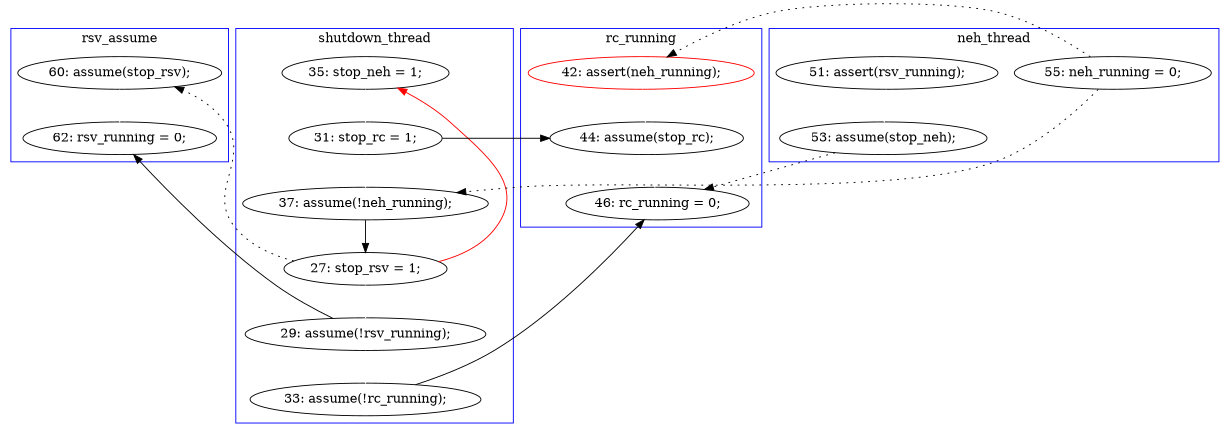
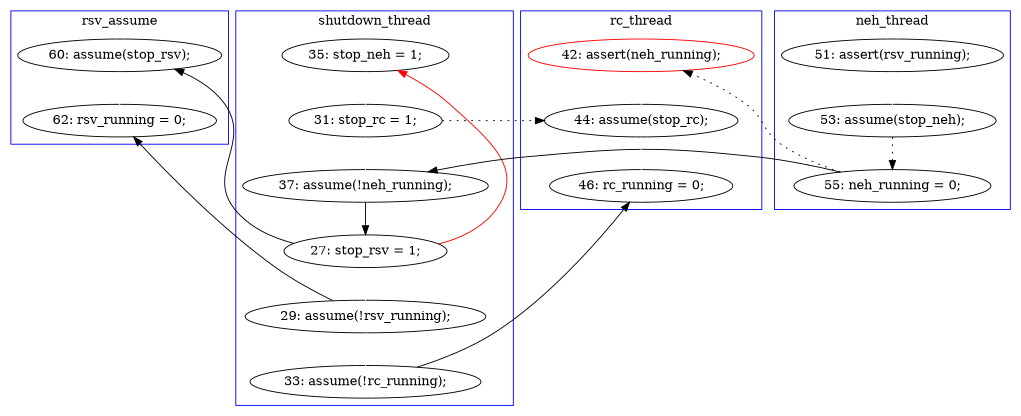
(641, 39) -> (641, 21)
(491, 138) -> (489, 121)
(774, 170) -> (892, 149)
(227, 183) -> (227, 165)
(795, 184) -> (649, 149)
